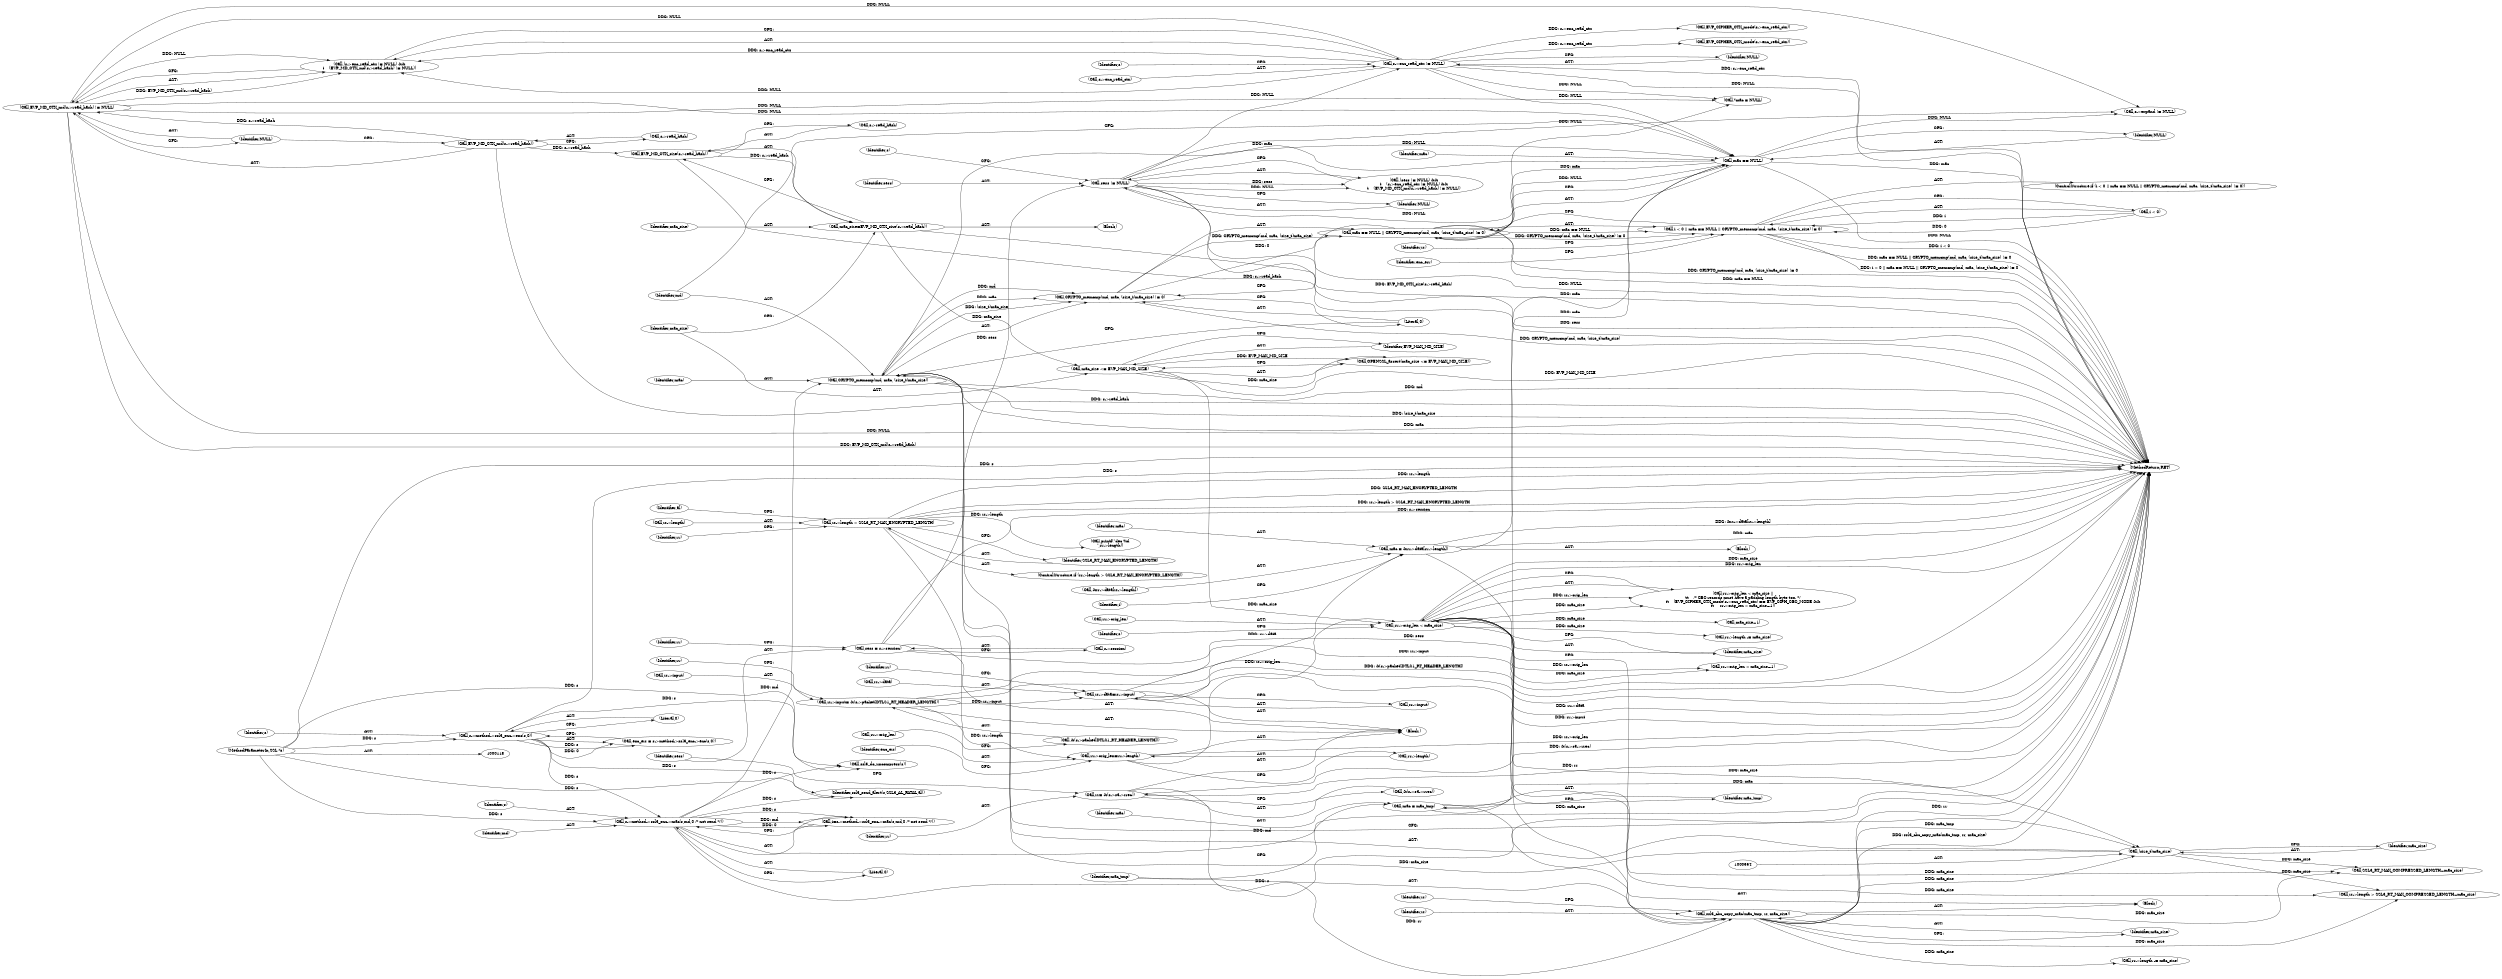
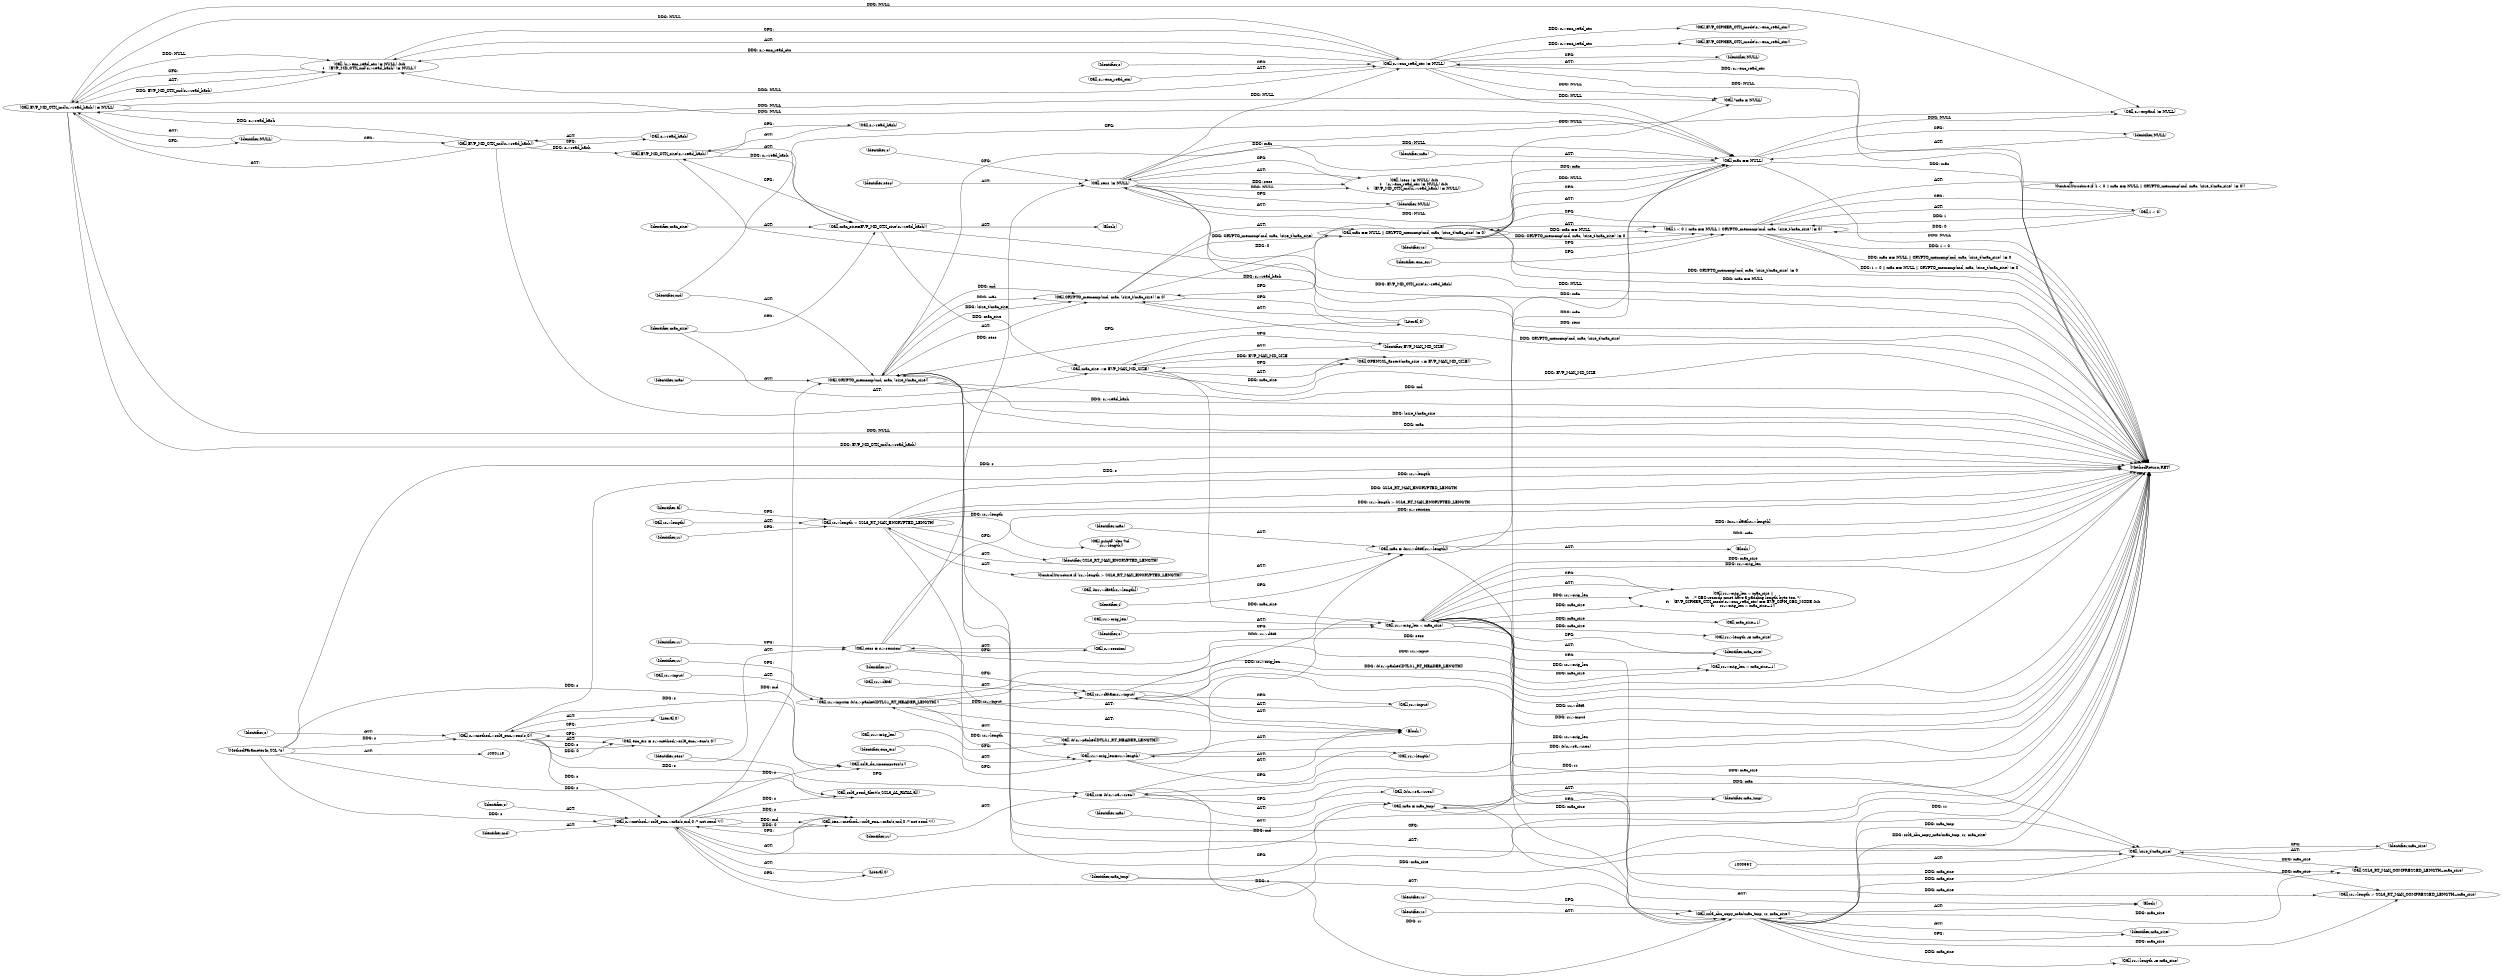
(878, 793) -> (878, 793)
